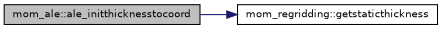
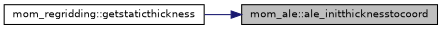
(213, 15) -> (218, 15)
